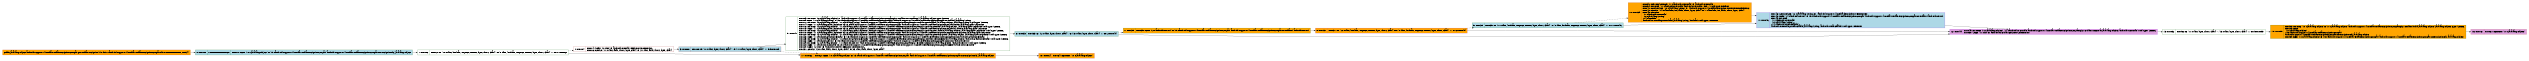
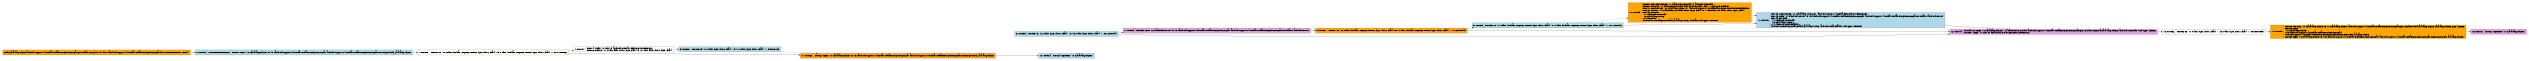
(1217, 31) -> (1217, 31)
(898, 34) -> none
(1067, 56) -> (1067, 56)
